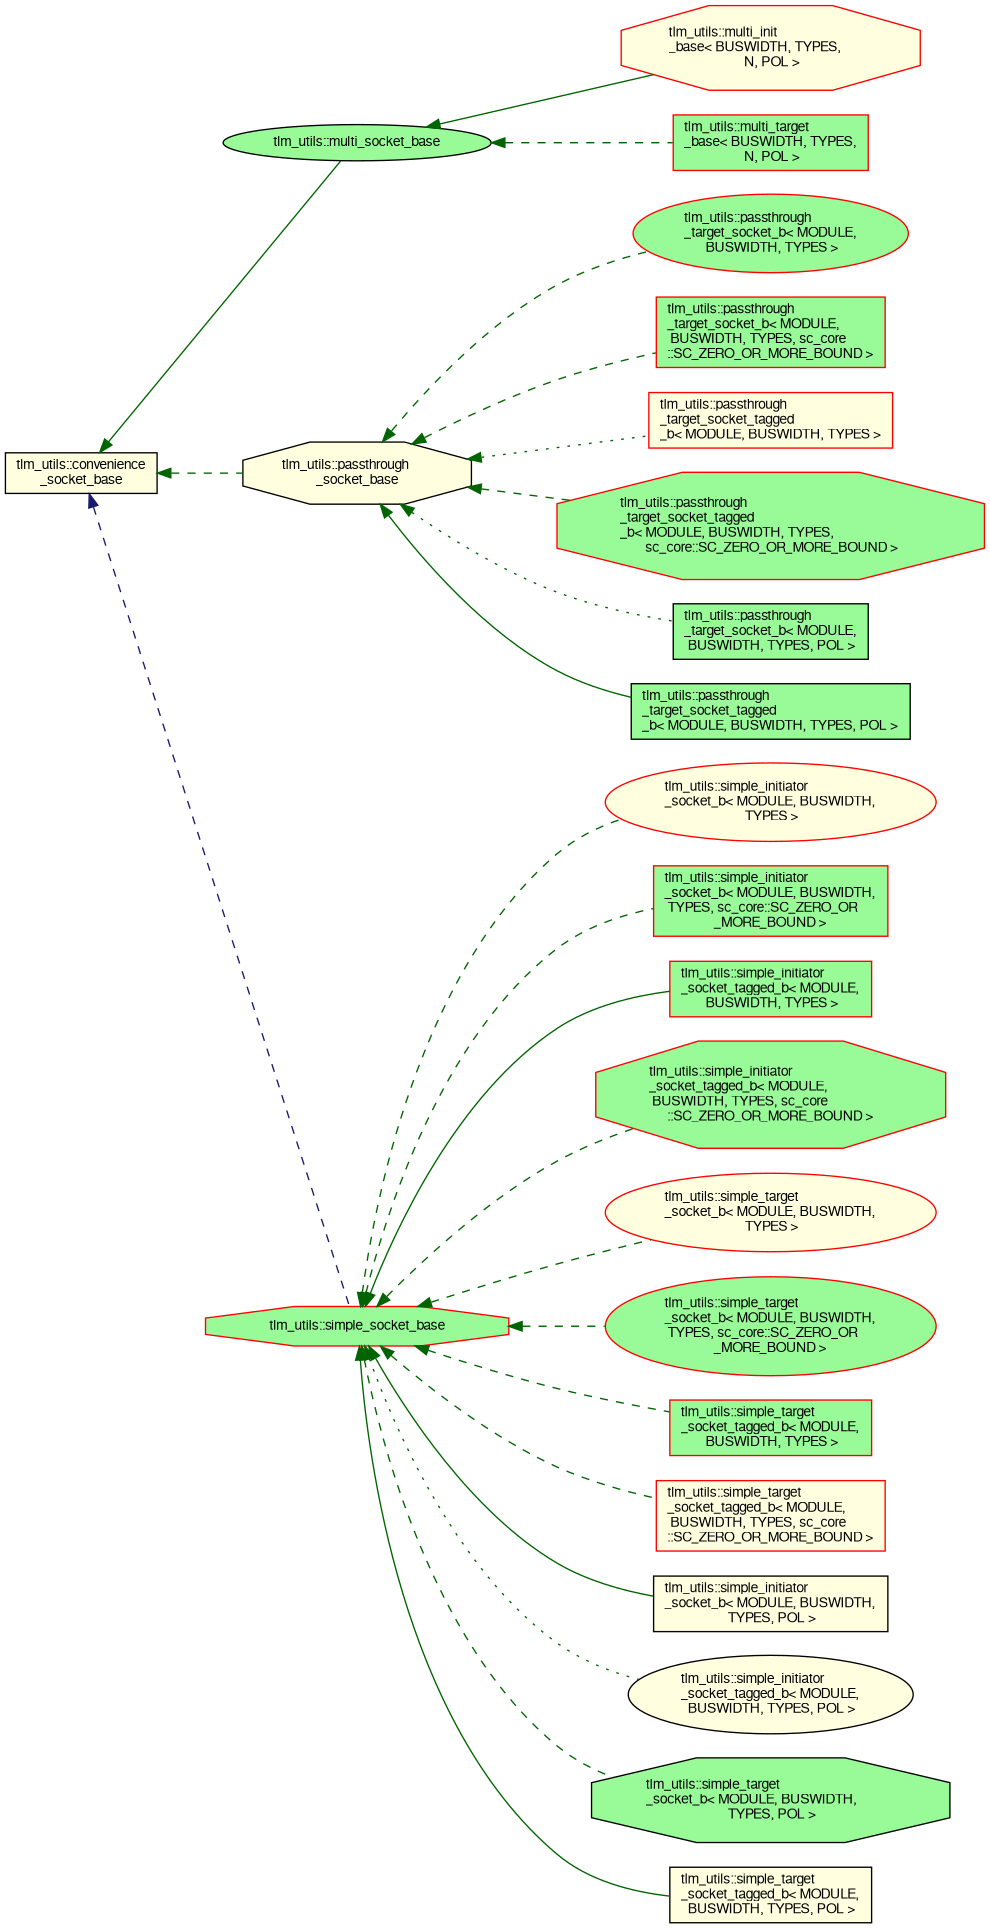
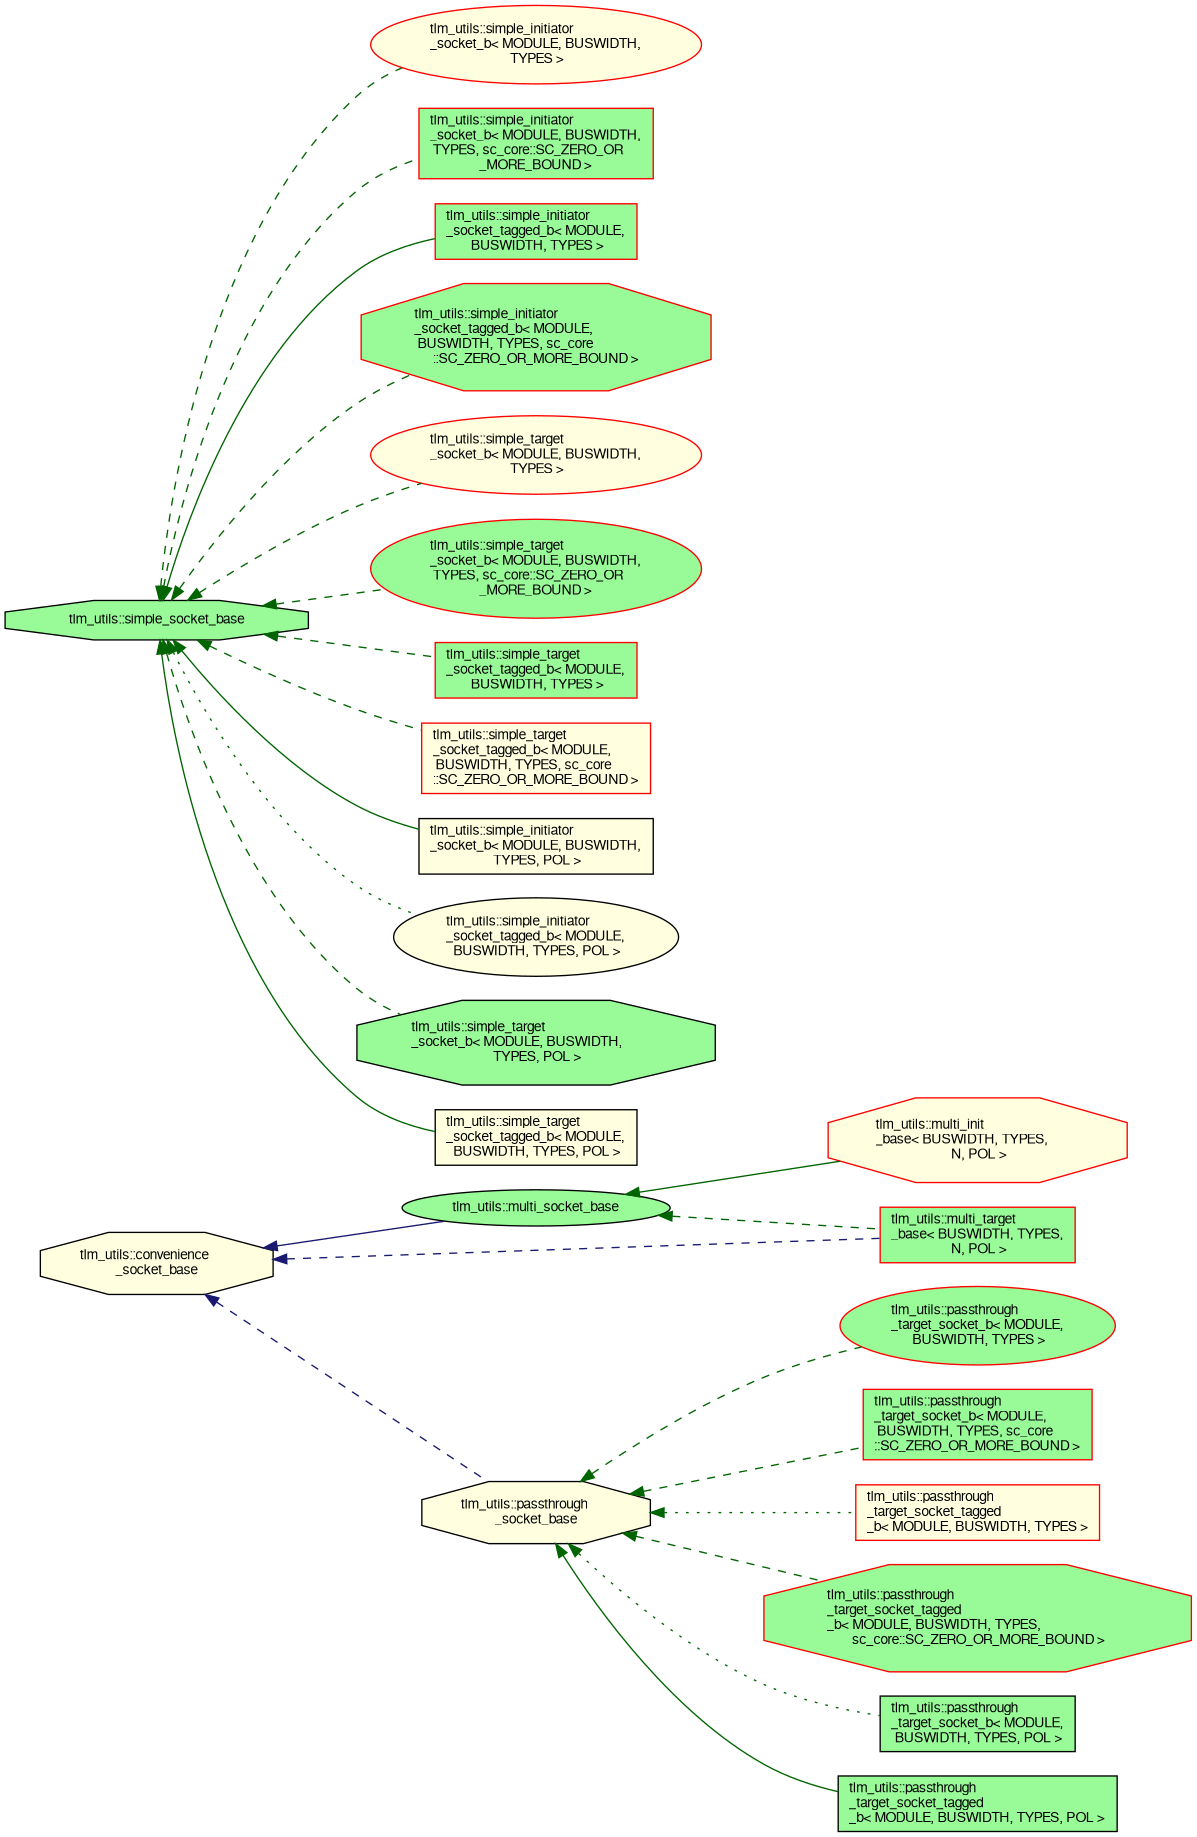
(225, 301) -> (361, 1234)
(81, 473) -> (157, 1263)
(207, 473) -> (352, 1392)
(221, 907) -> (583, 1249)
(357, 1326) -> (157, 620)
